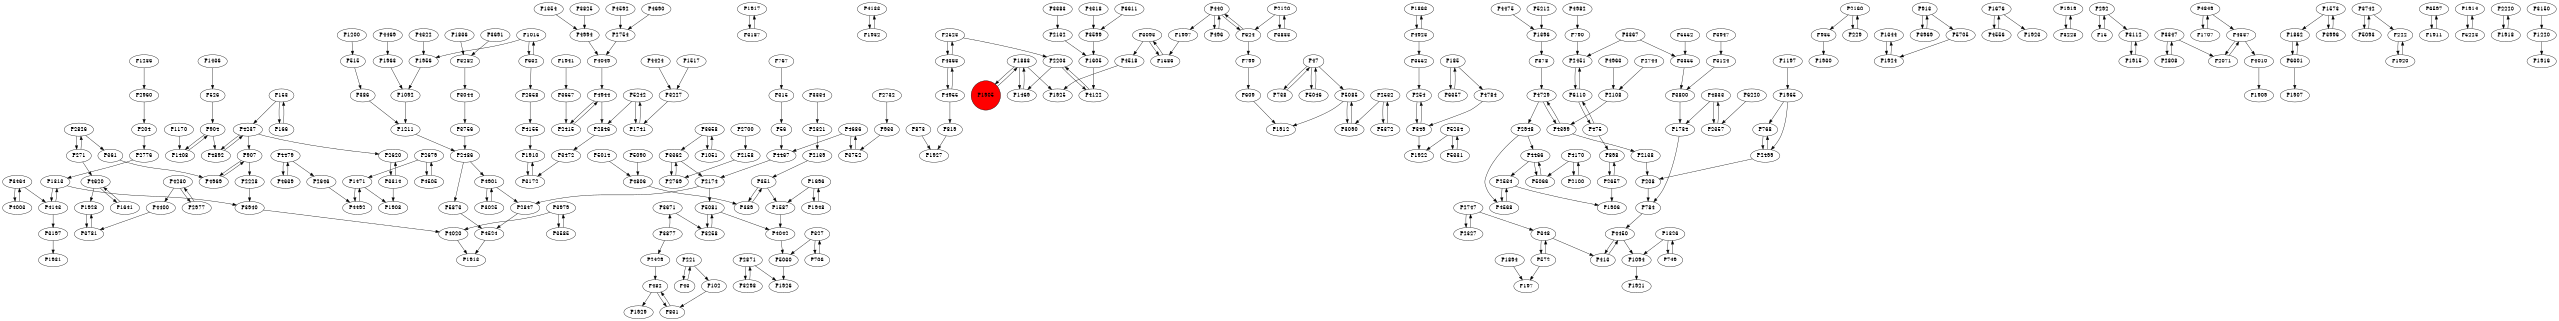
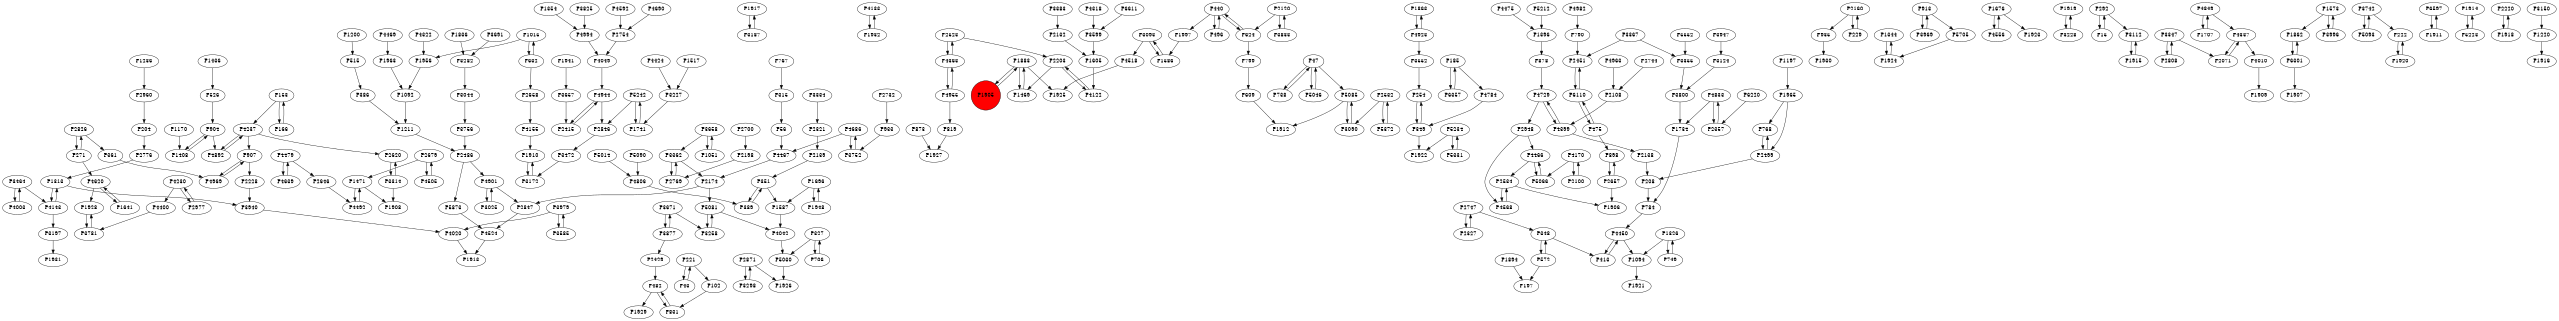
(745, 156) -> (745, 156)
none -> (665, 219)
